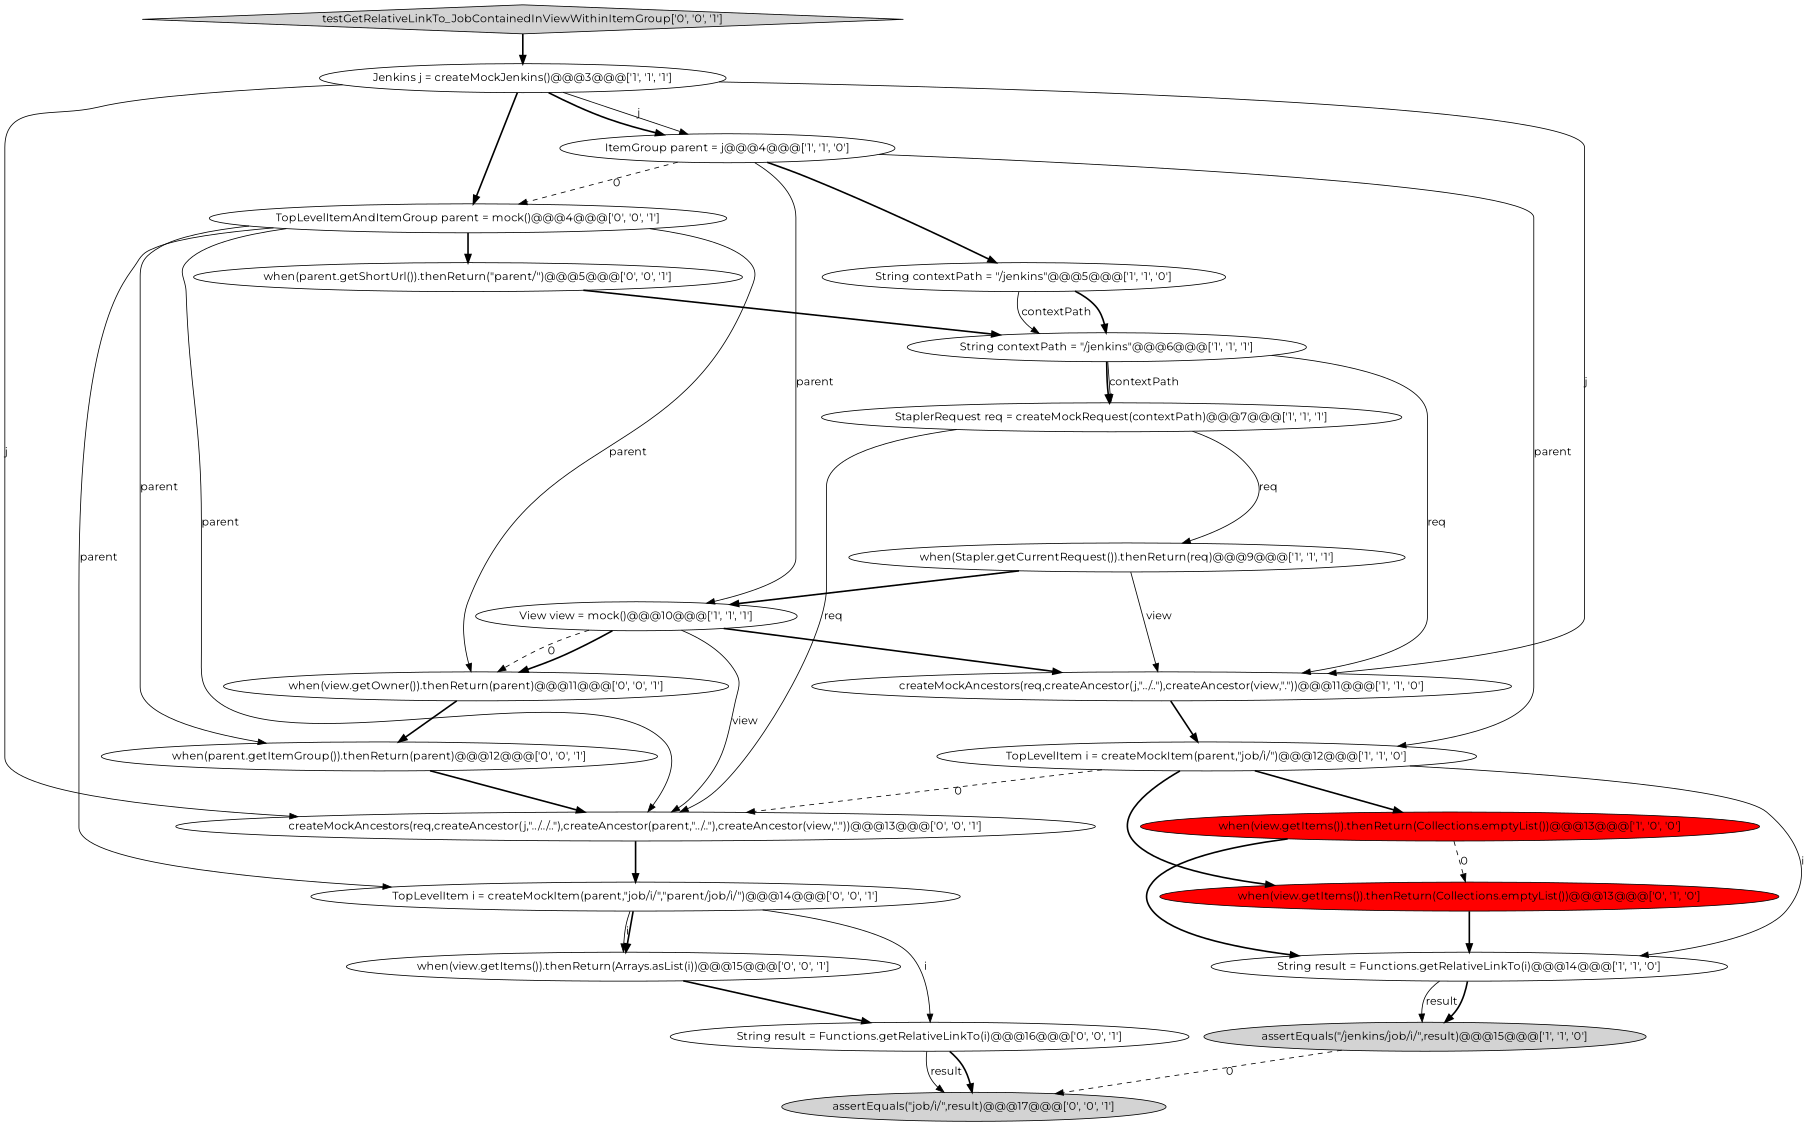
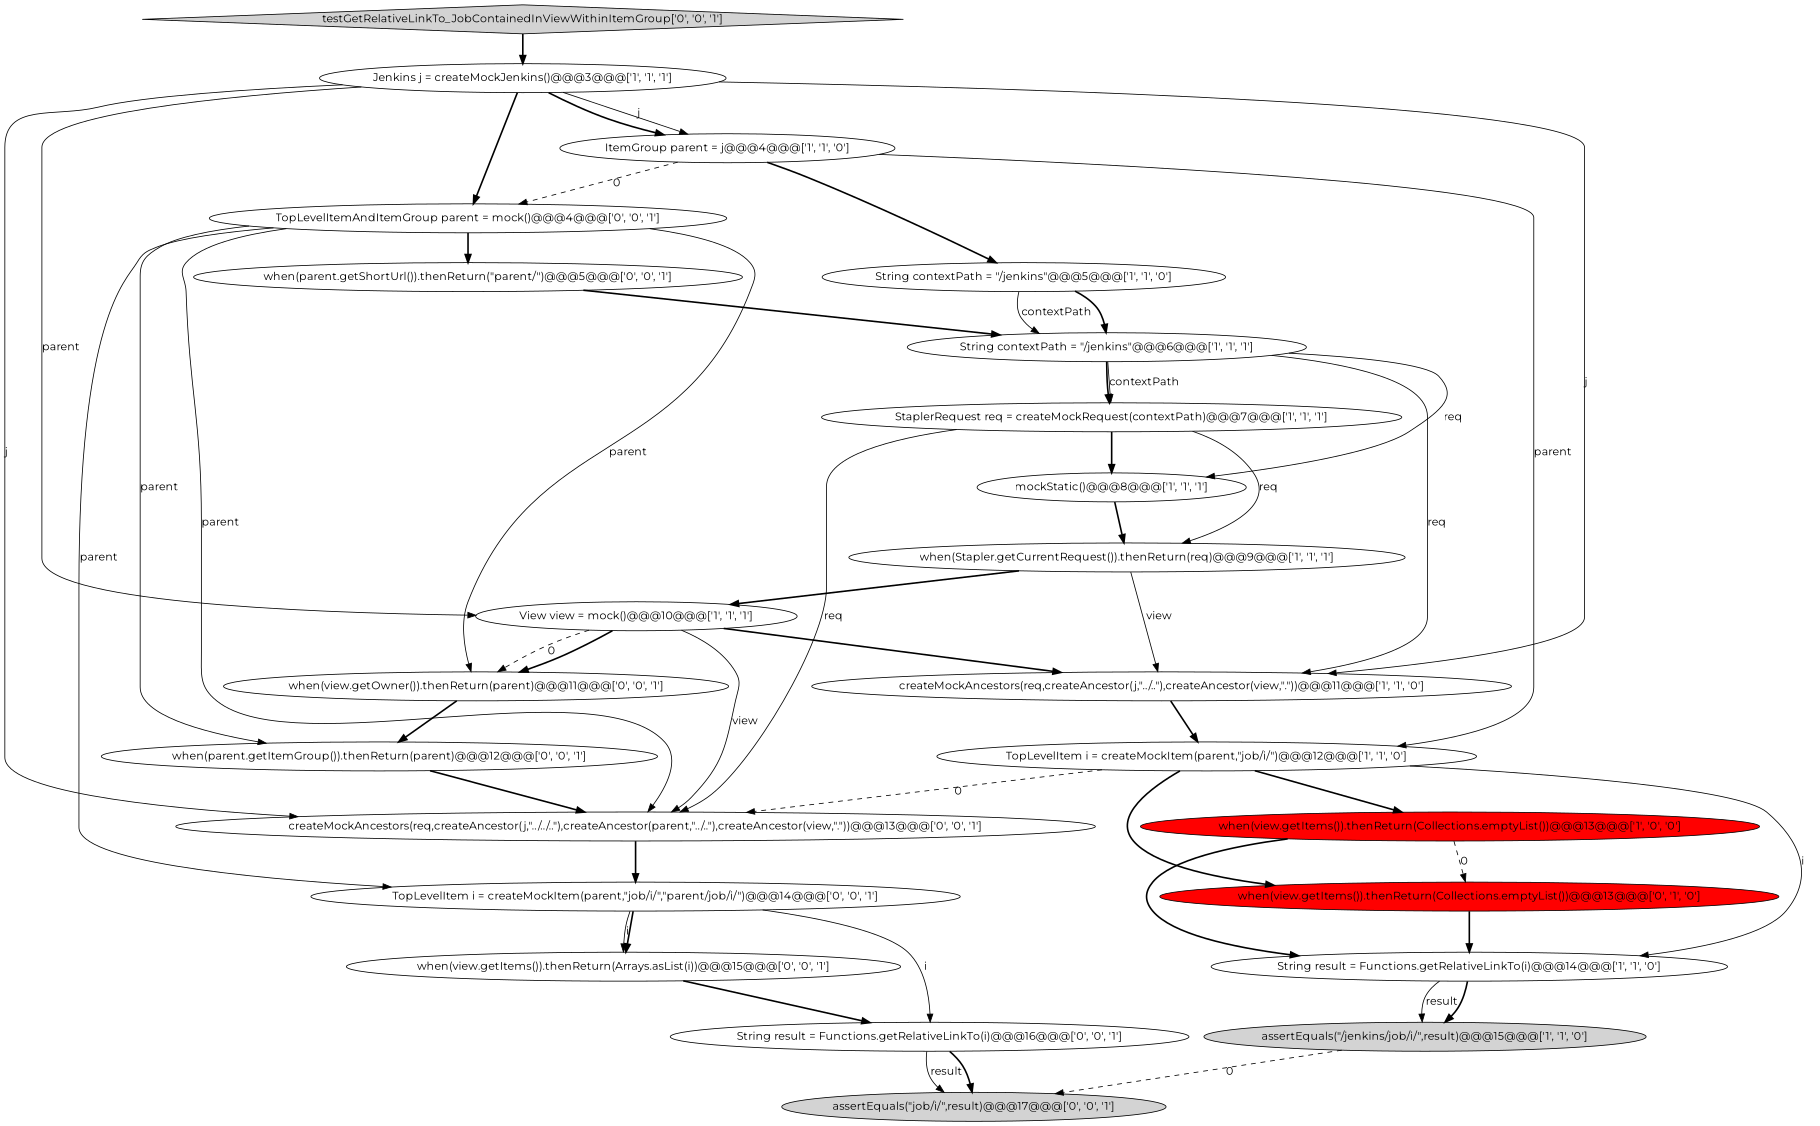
(796, 400) -> (42, 406)
none -> (1112, 487)
